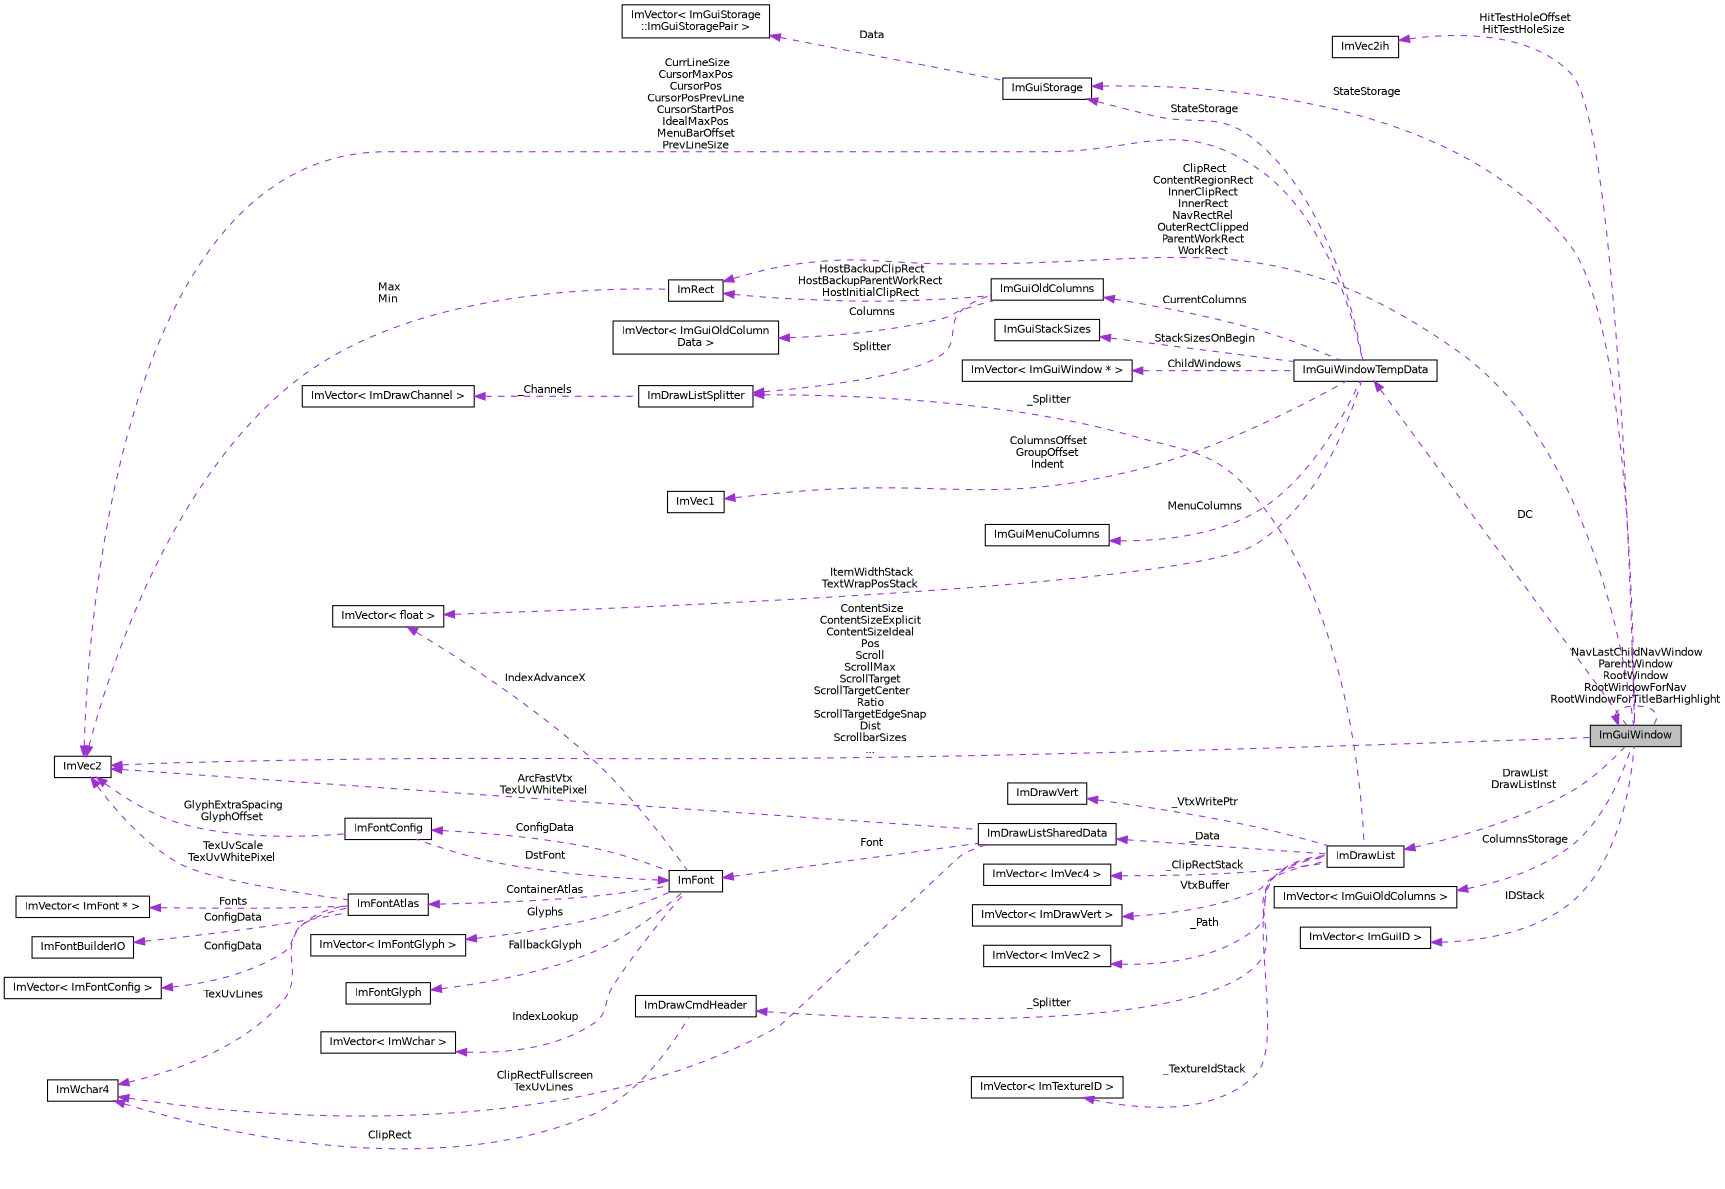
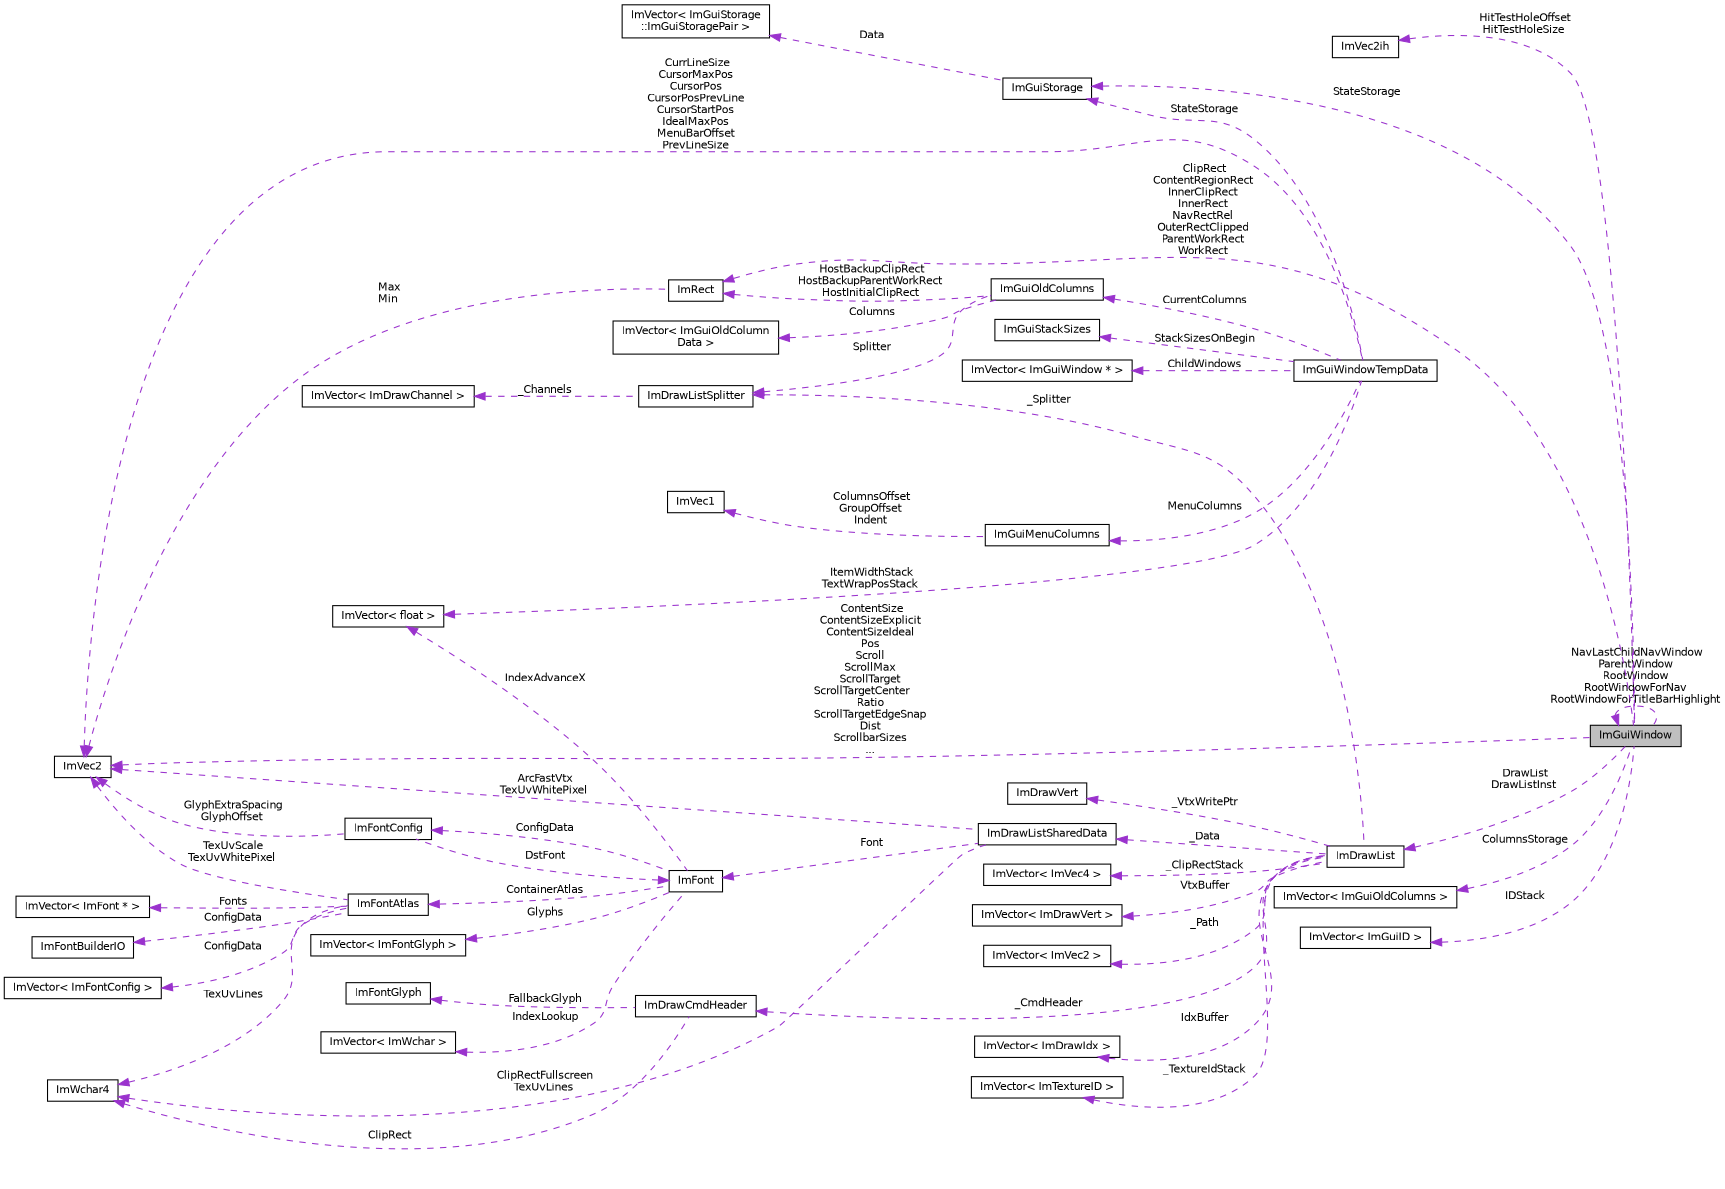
(1051, 486) -> (859, 533)
(1504, 558) -> none
(571, 960) -> (538, 1007)
(1047, 1003) -> (1047, 1003)
none -> (1047, 1047)
